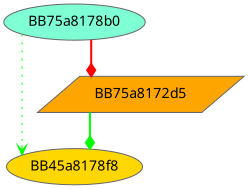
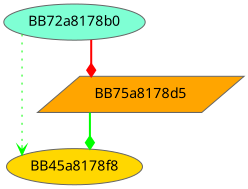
(75, 22) -> (75, 22)
(141, 94) -> (141, 94)
